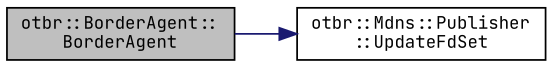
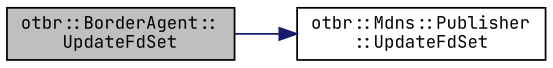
(121, 34) -> (121, 34)
